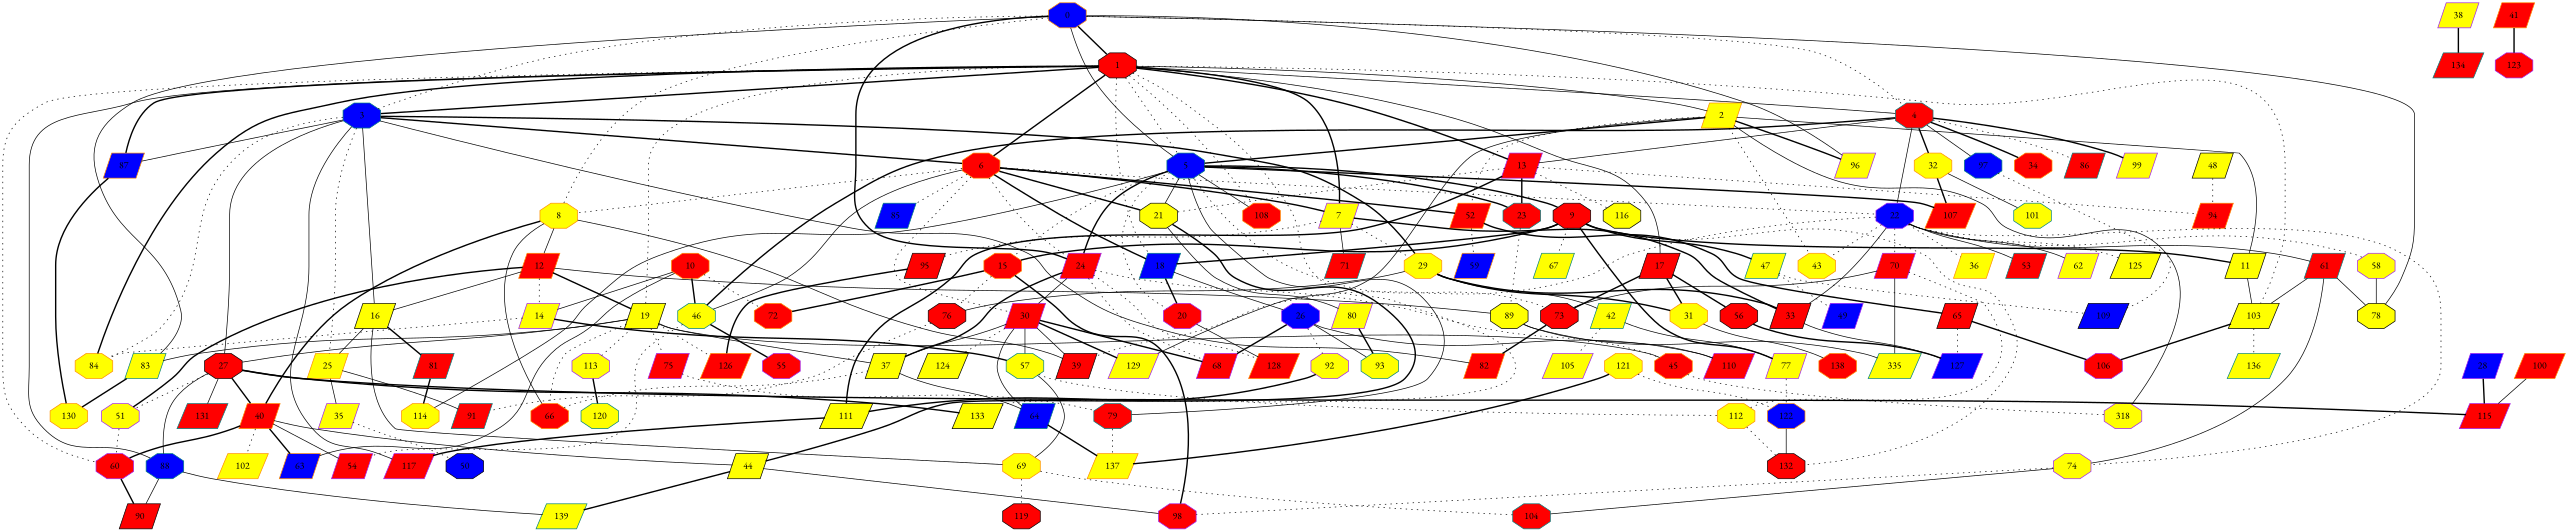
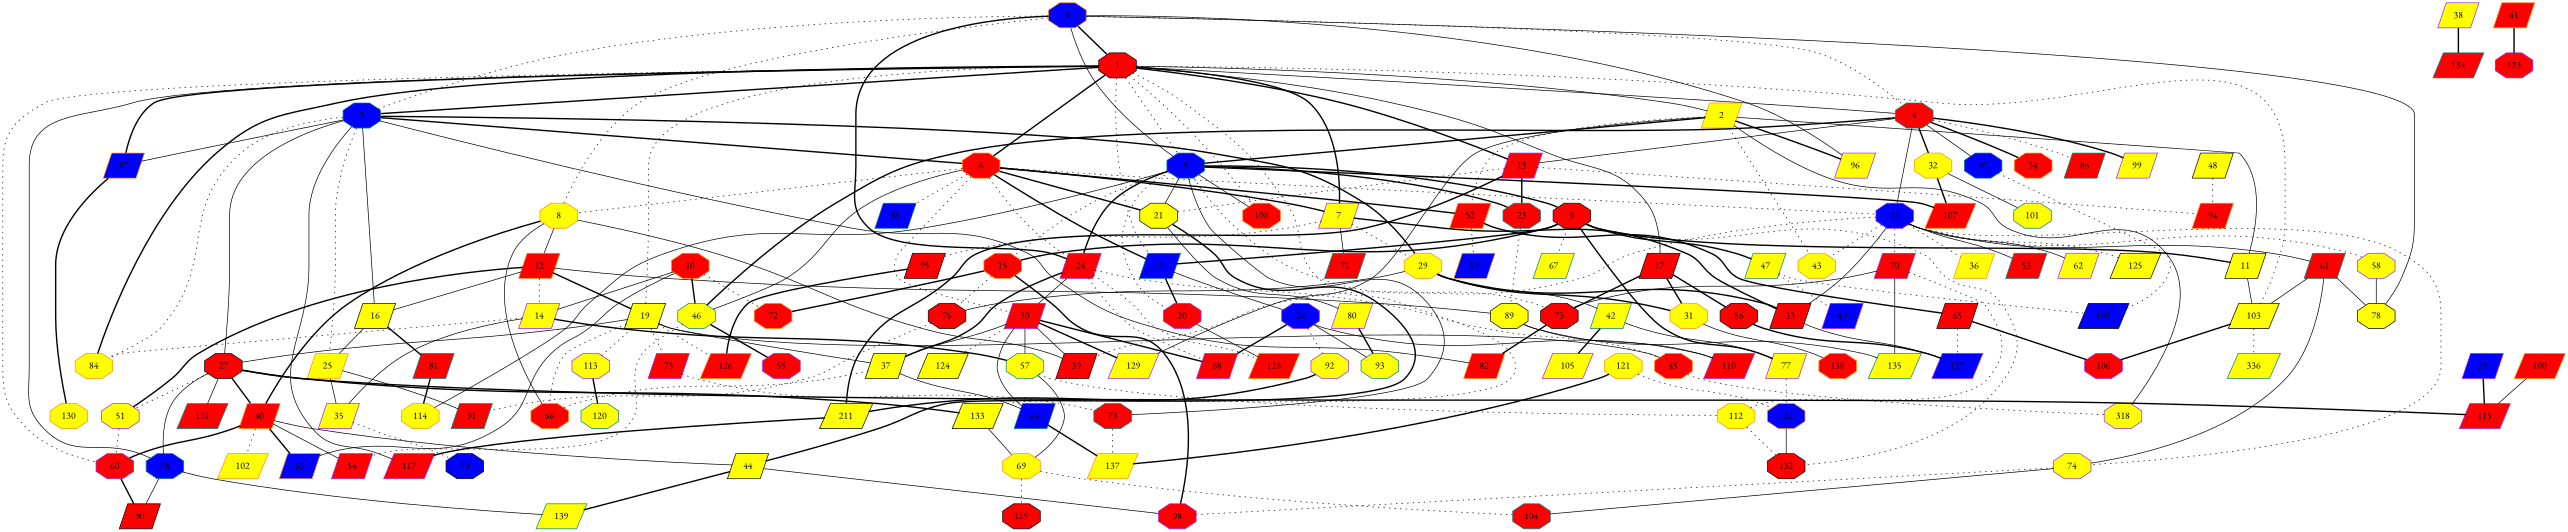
(1622, 216) -> none
(1594, 335) -> (1594, 335)
none -> (409, 352)
(145, 366) -> none
(1895, 366) -> (1895, 366)
(2254, 366) -> (2254, 366)
(846, 416) -> (846, 416)
(646, 446) -> (1000, 442)
